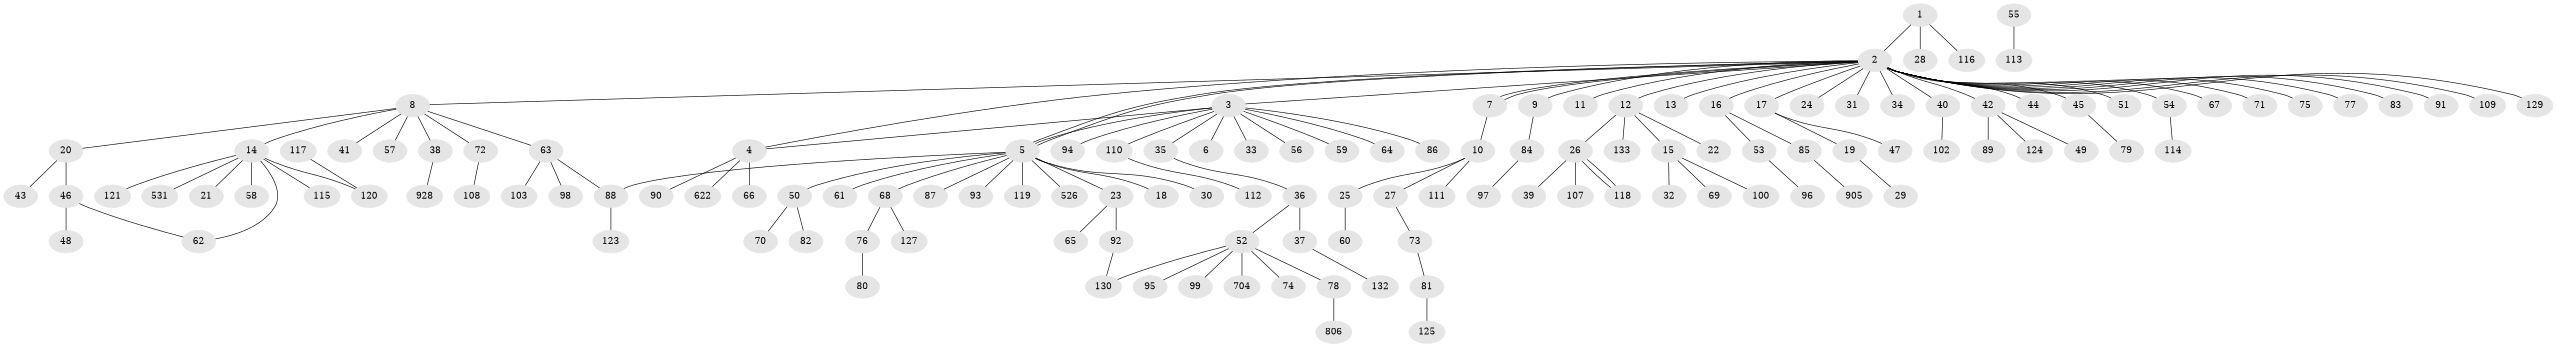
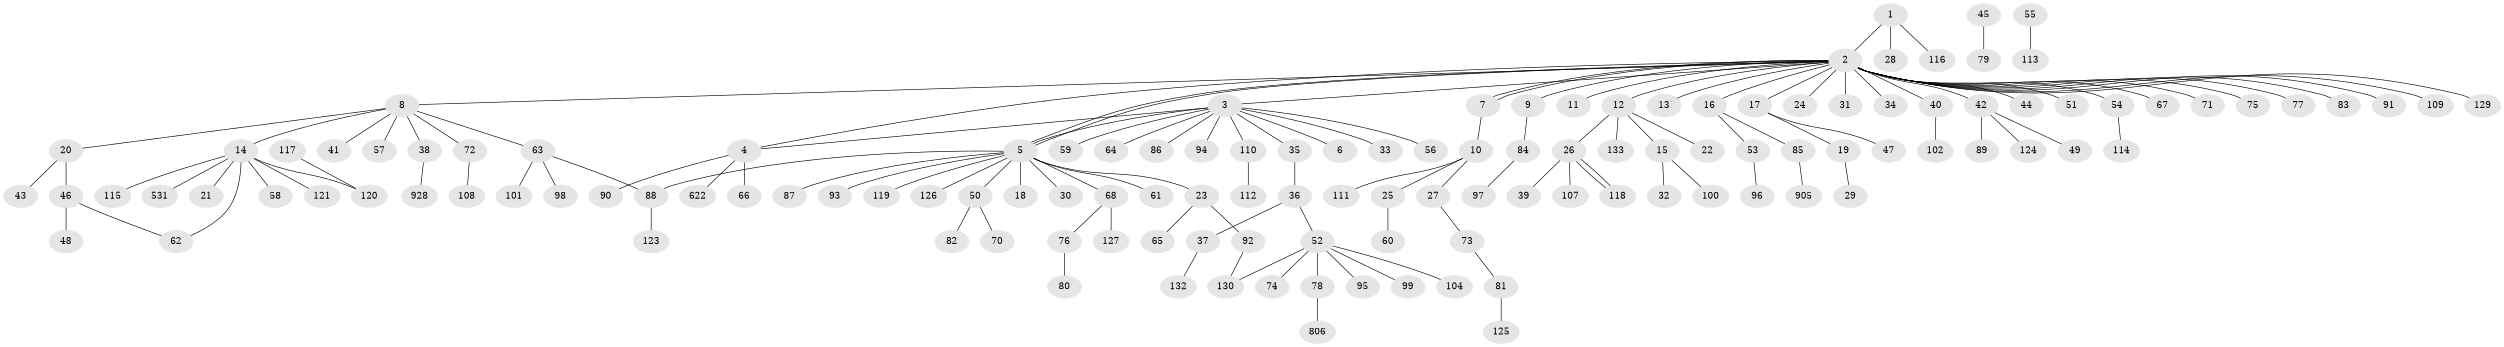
(1977, 83) -> none
(519, 196) -> (514, 196)
(1070, 196) -> (929, 196)
(1714, 196) -> none
(1242, 287) -> (1455, 287)
